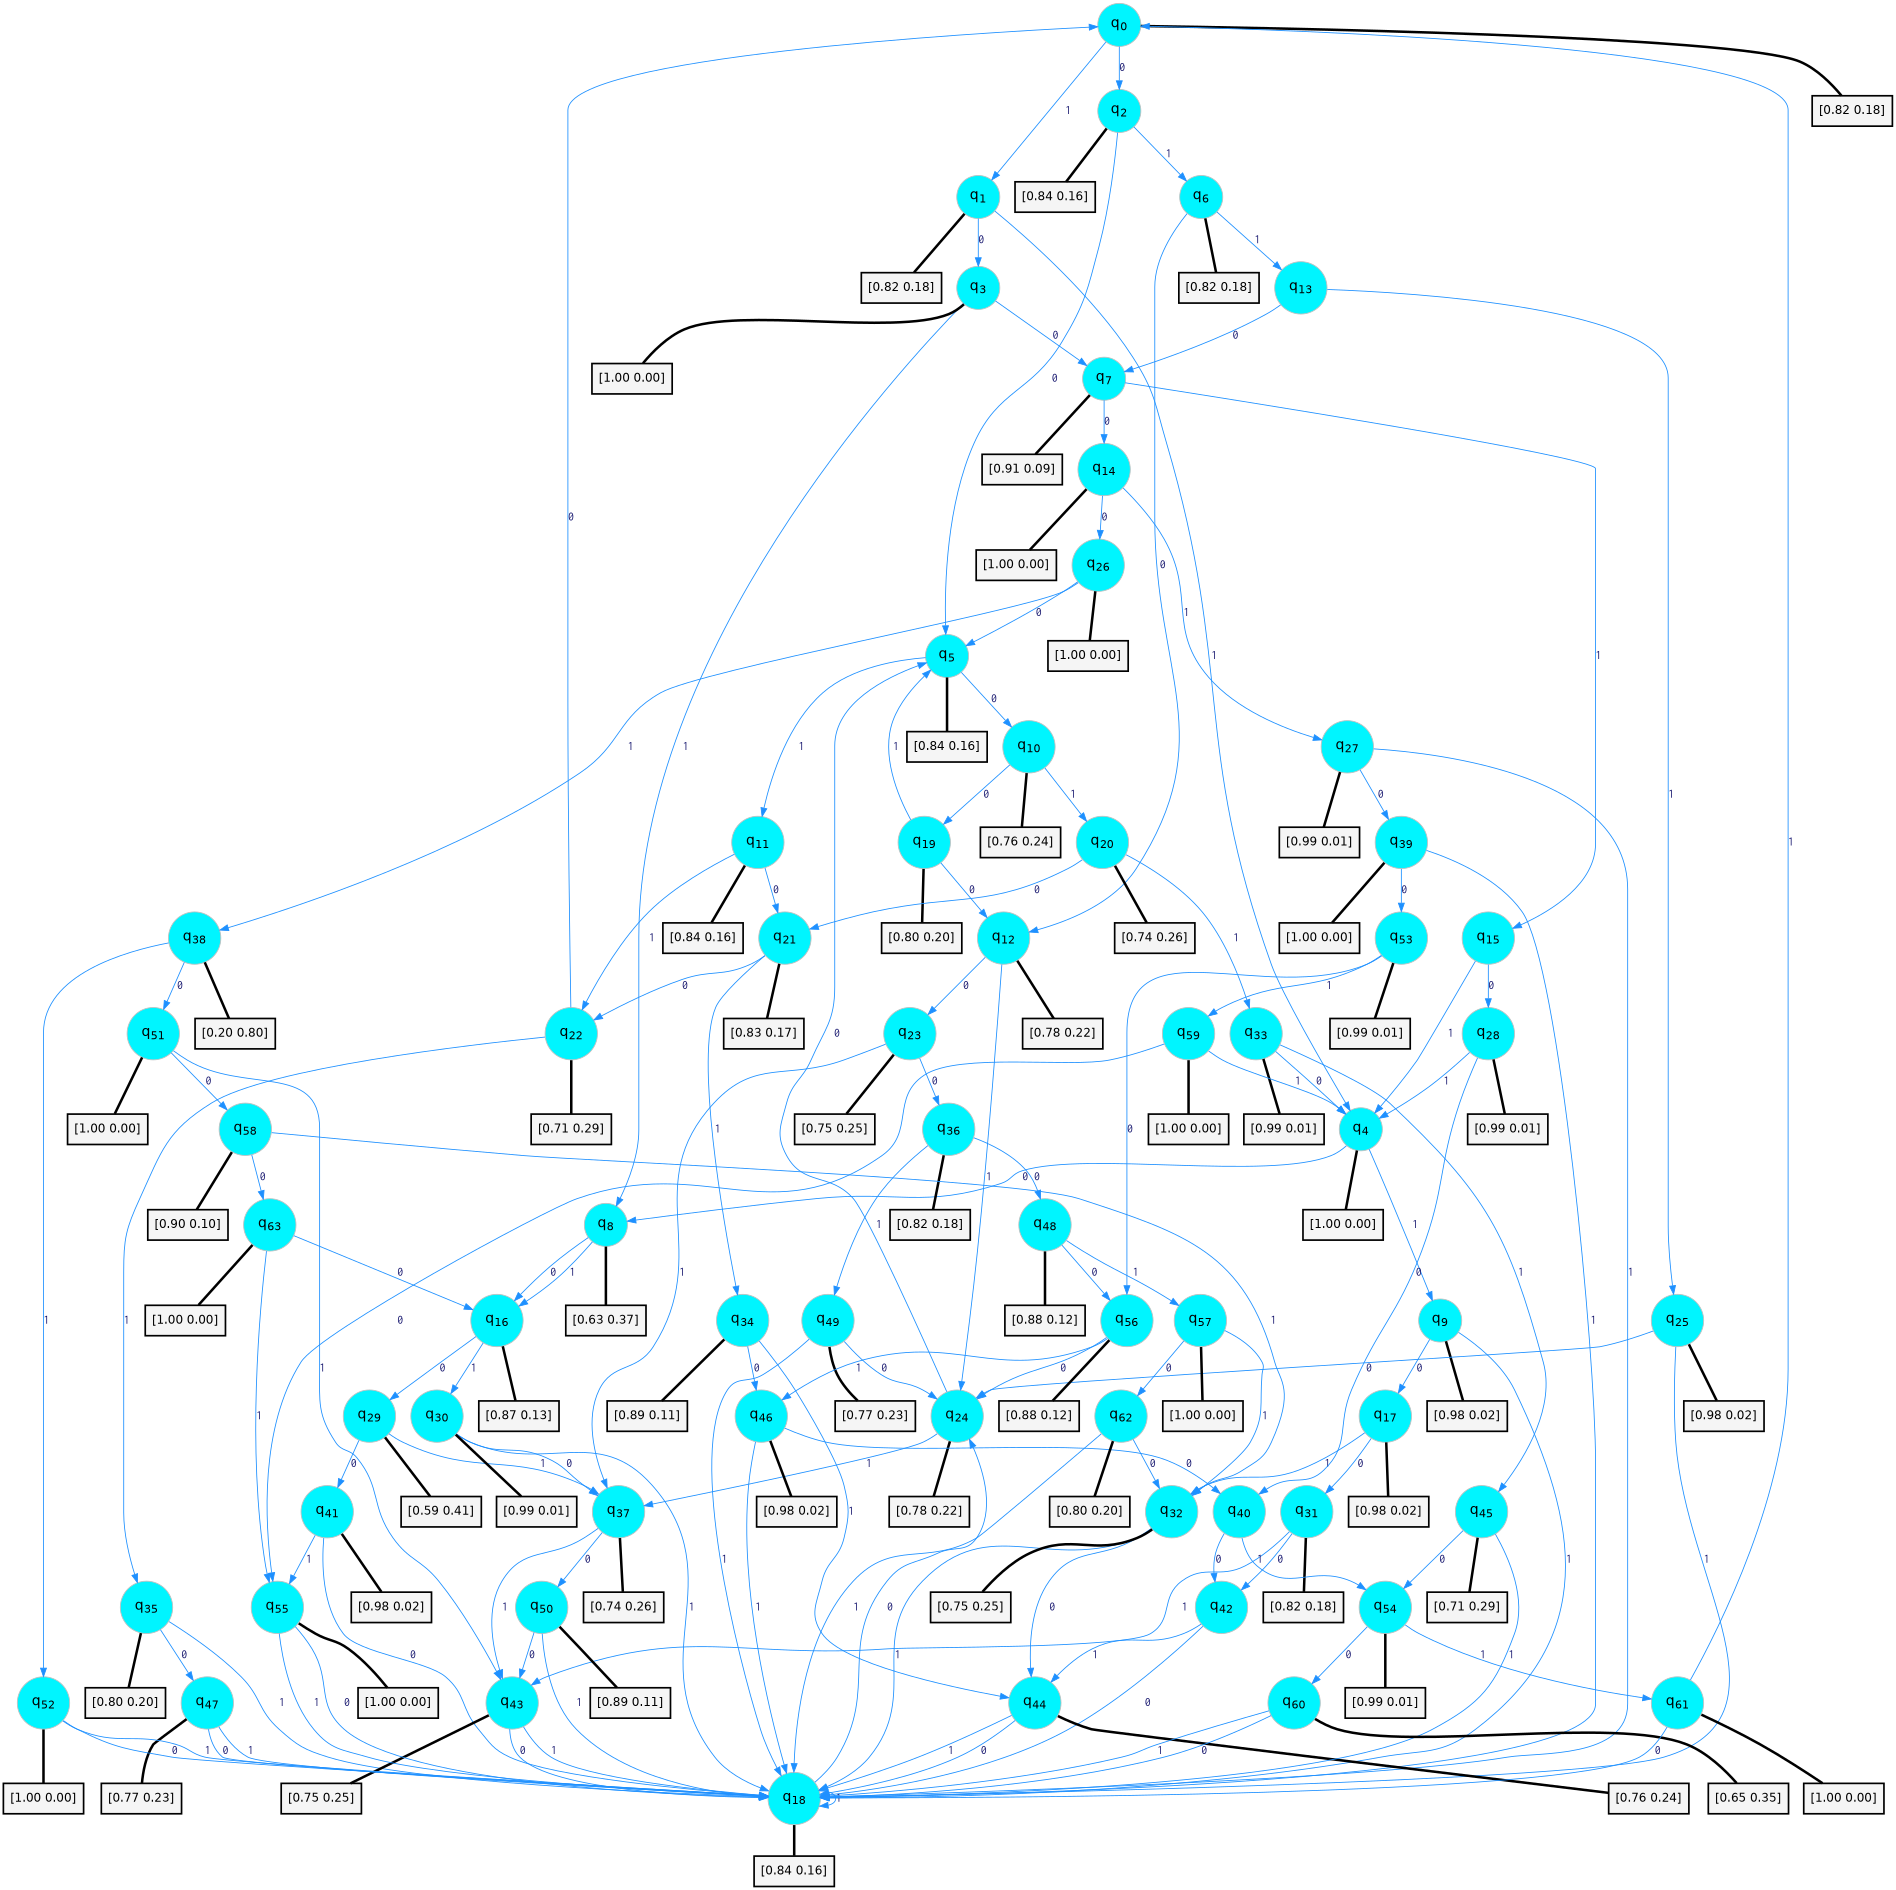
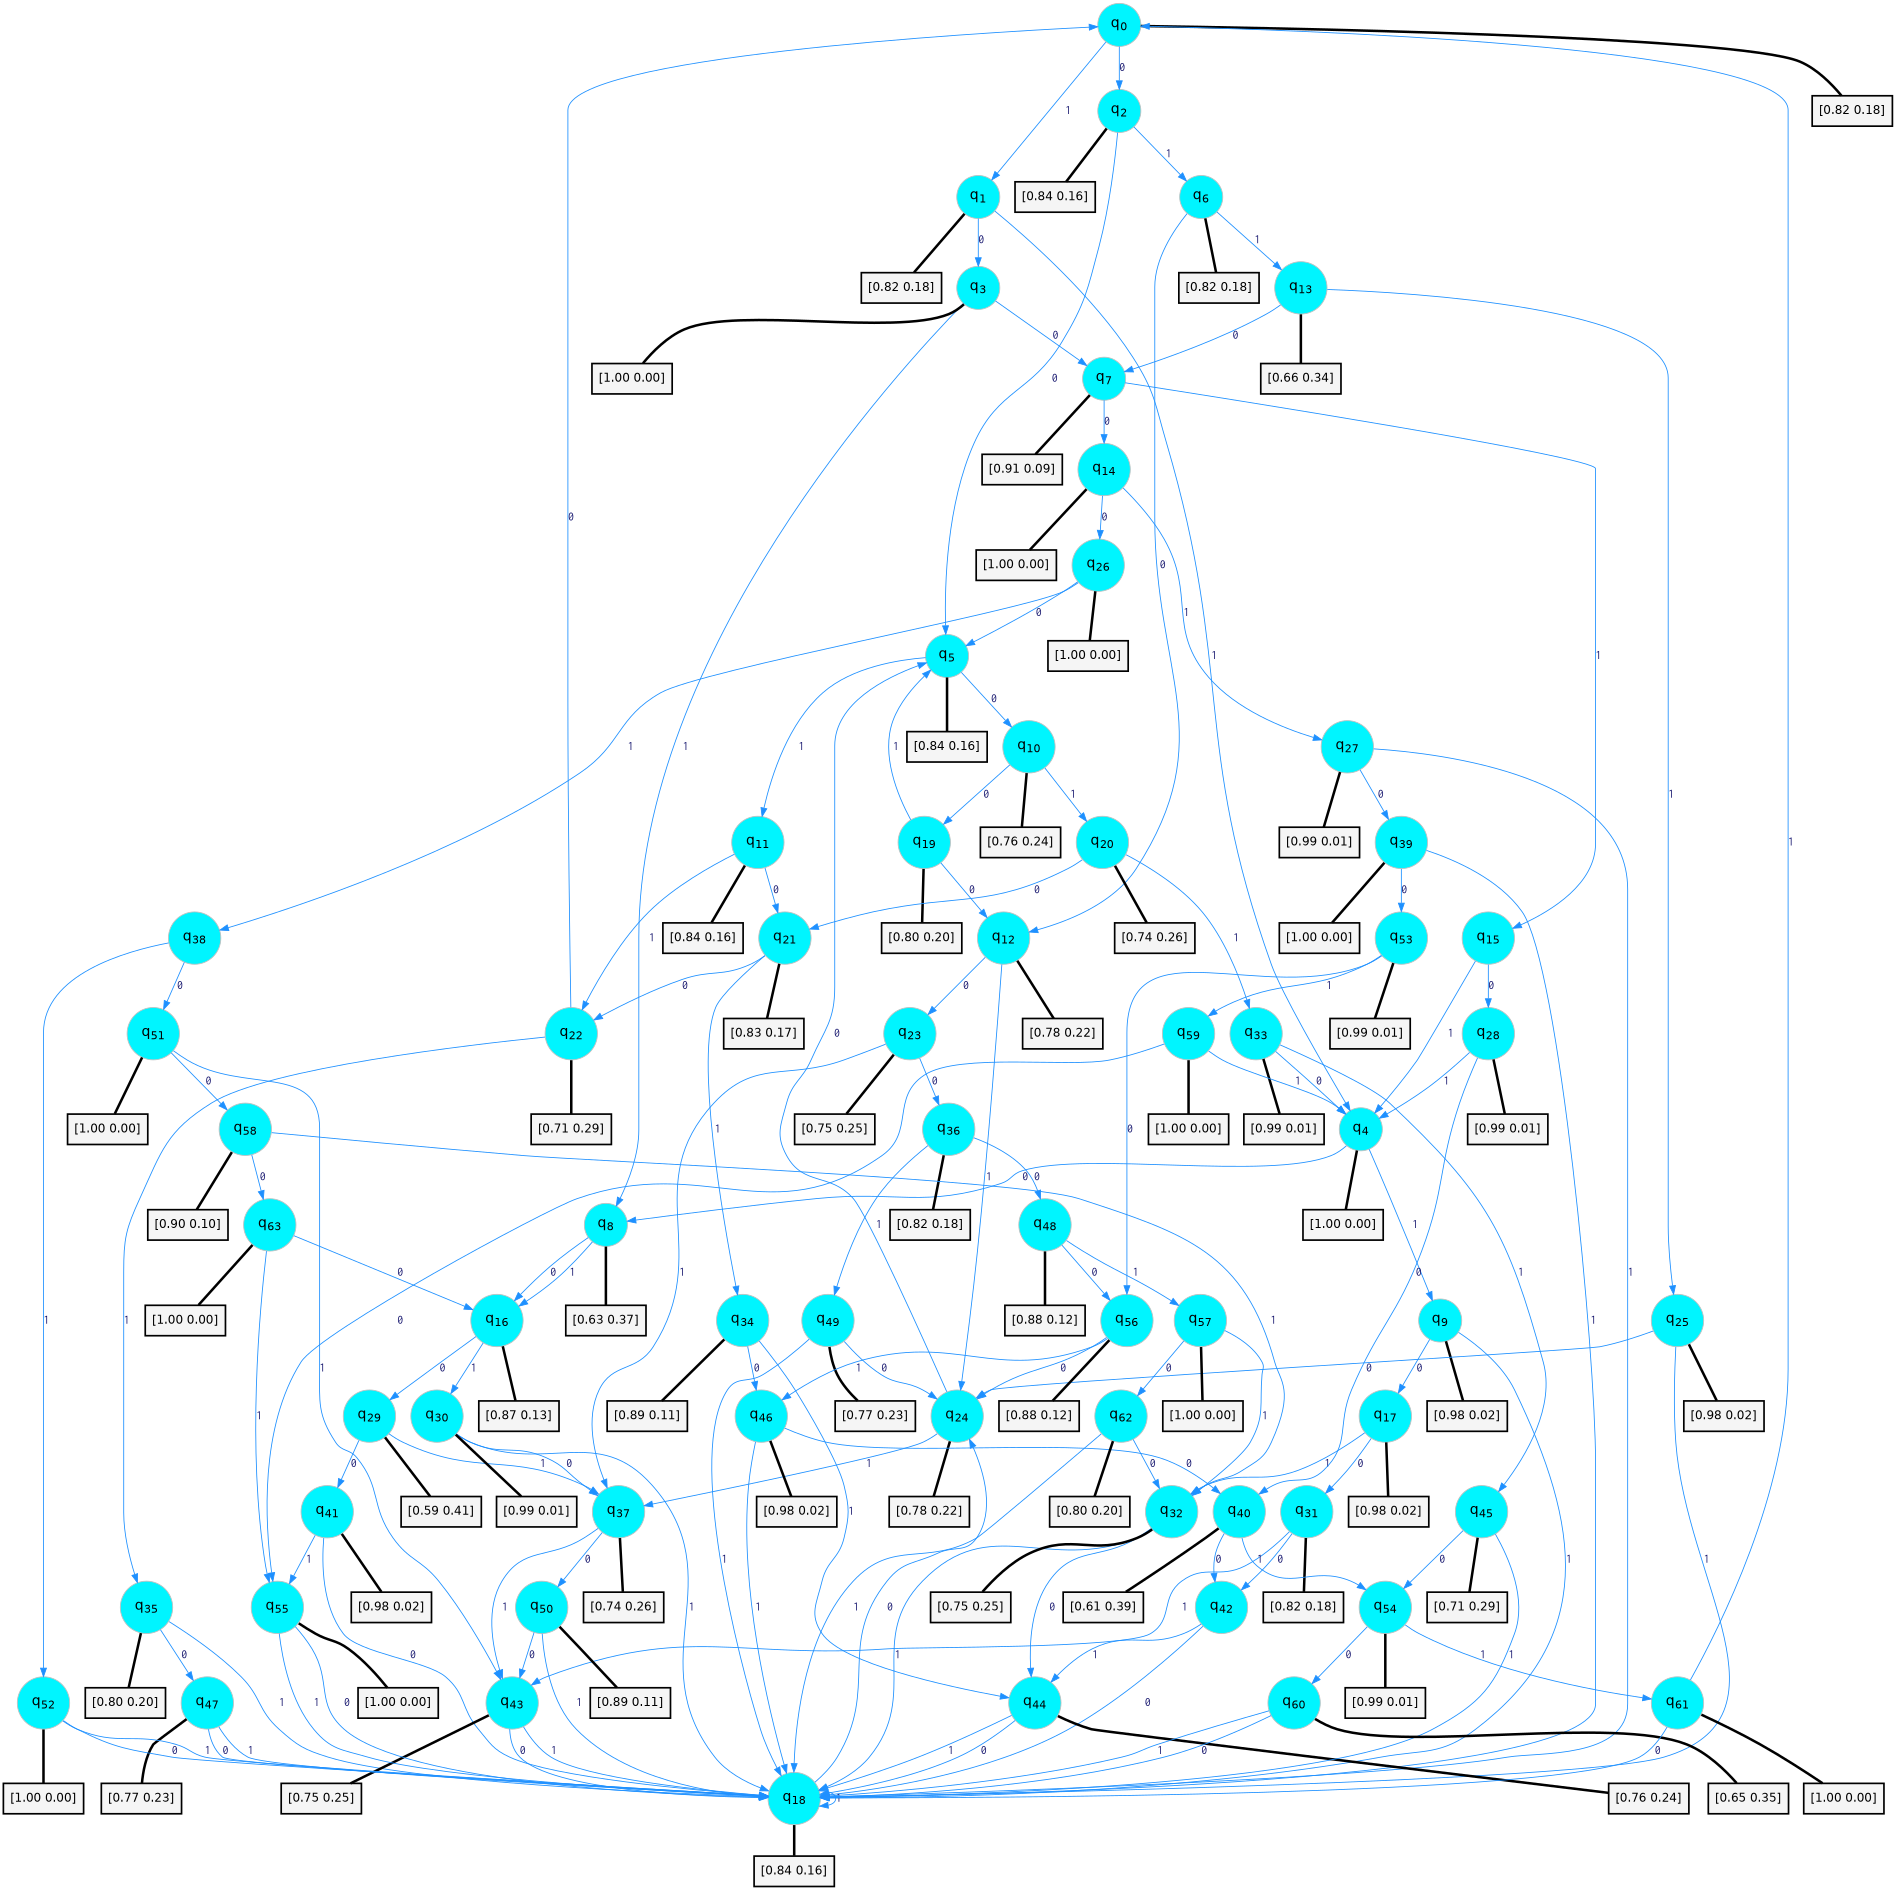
none -> (1301, 379)
(235, 1034) -> none
none -> (1103, 1607)
